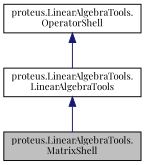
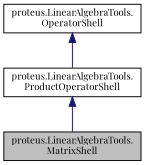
(72, 82) -> (72, 82)
